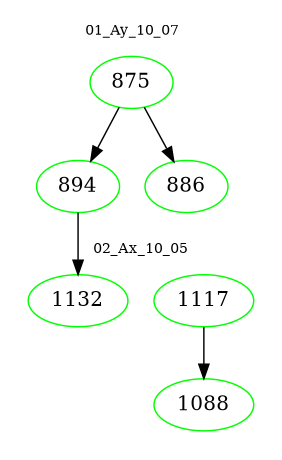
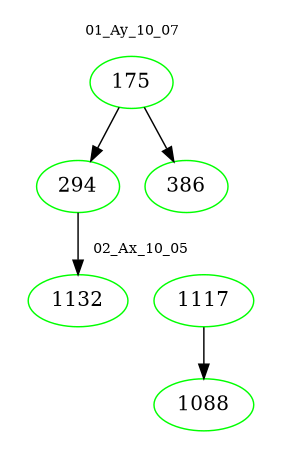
(132, 82) -> (132, 82)
(78, 187) -> (78, 187)
(187, 187) -> (187, 187)
